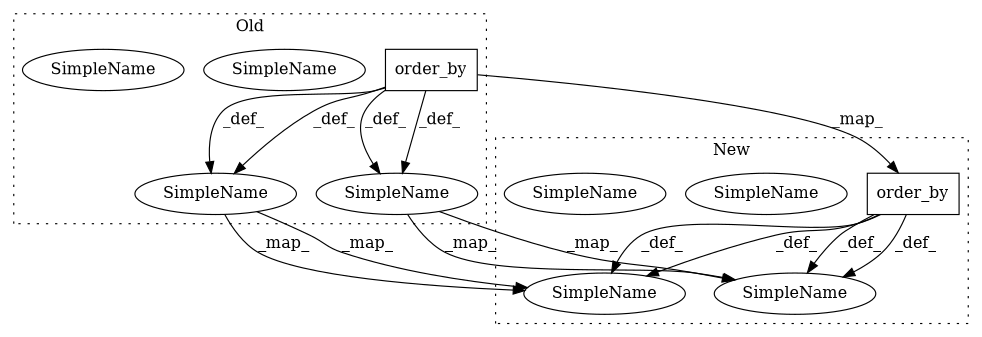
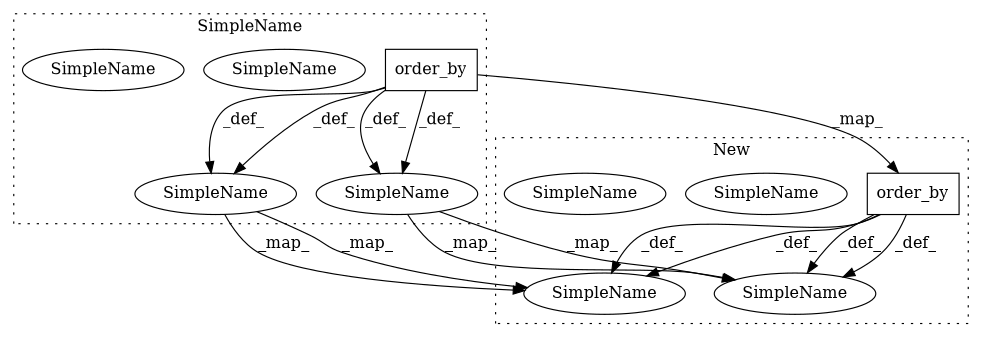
(250, 27) -> (250, 27)
